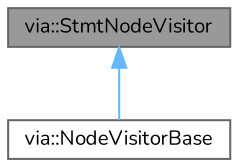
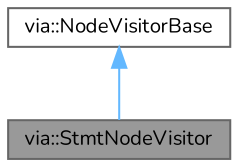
(119, 94) -> (119, 94)
